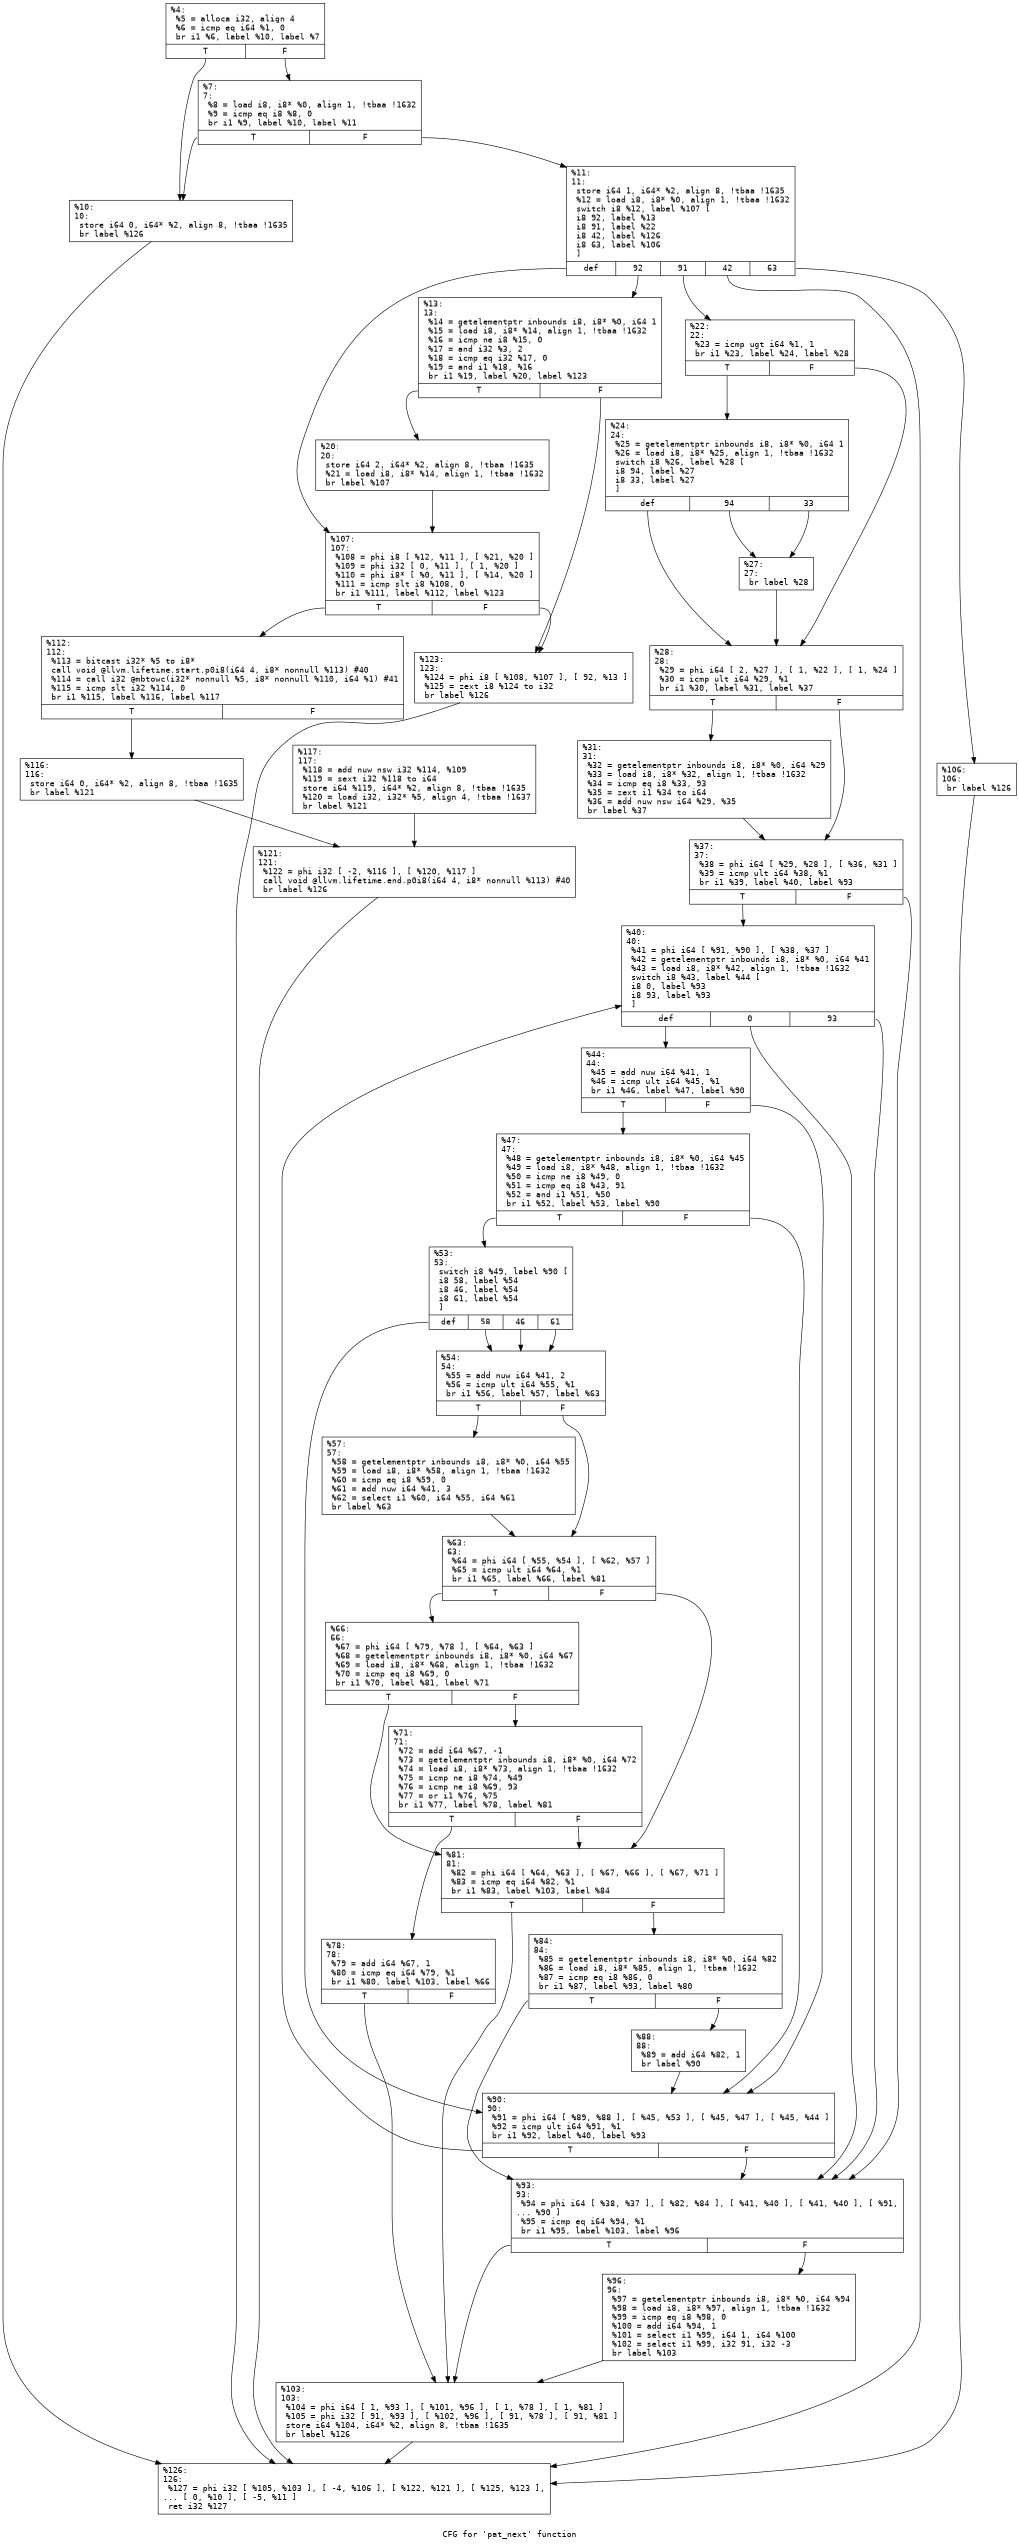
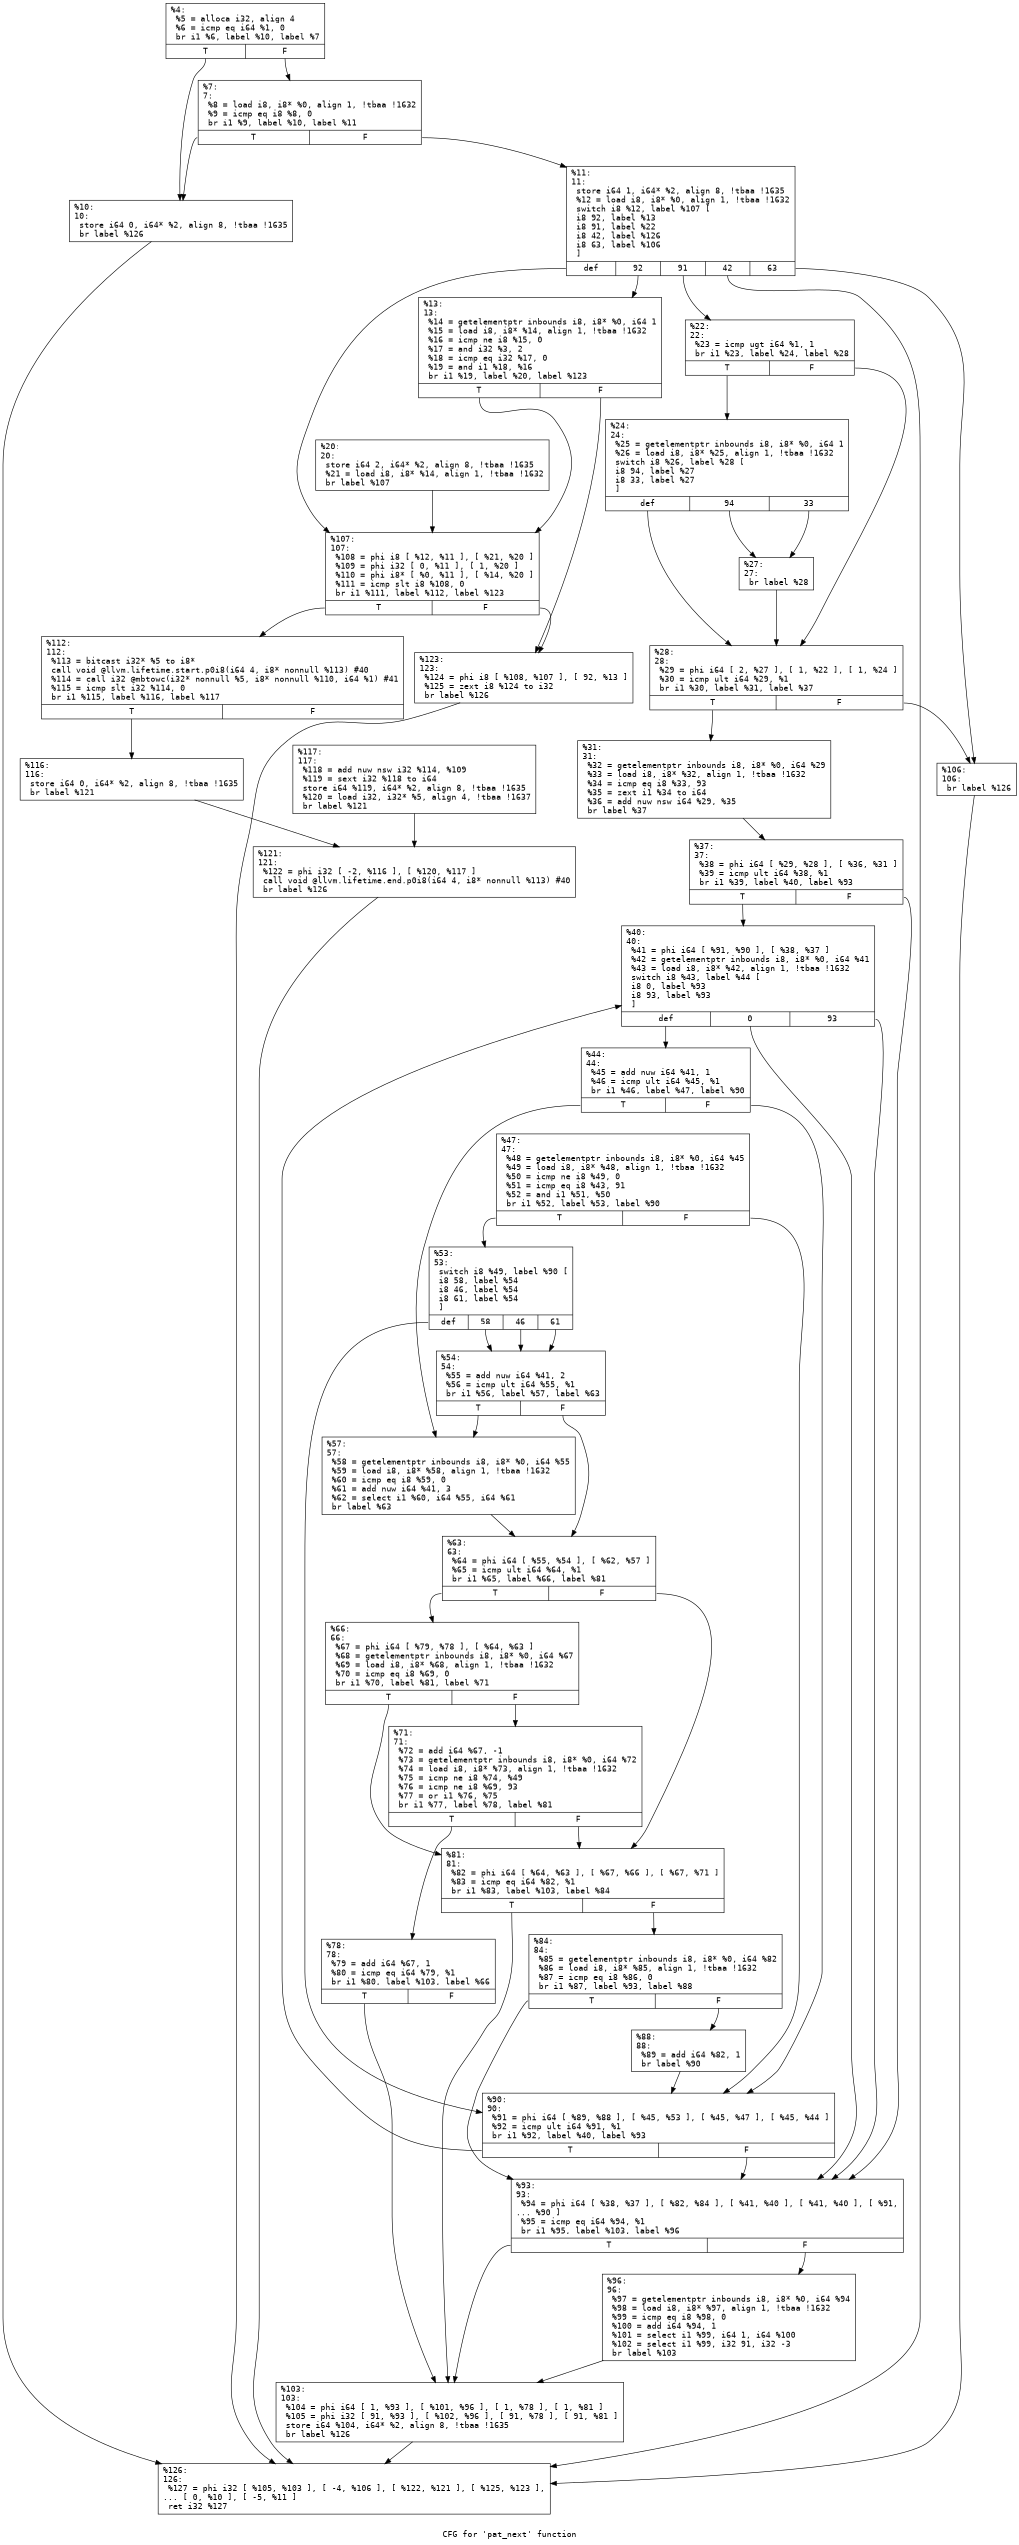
(407, 410) -> (564, 434)
(844, 774) -> (943, 722)
(623, 1120) -> (431, 1226)
(613, 1986) -> (613, 1986)
